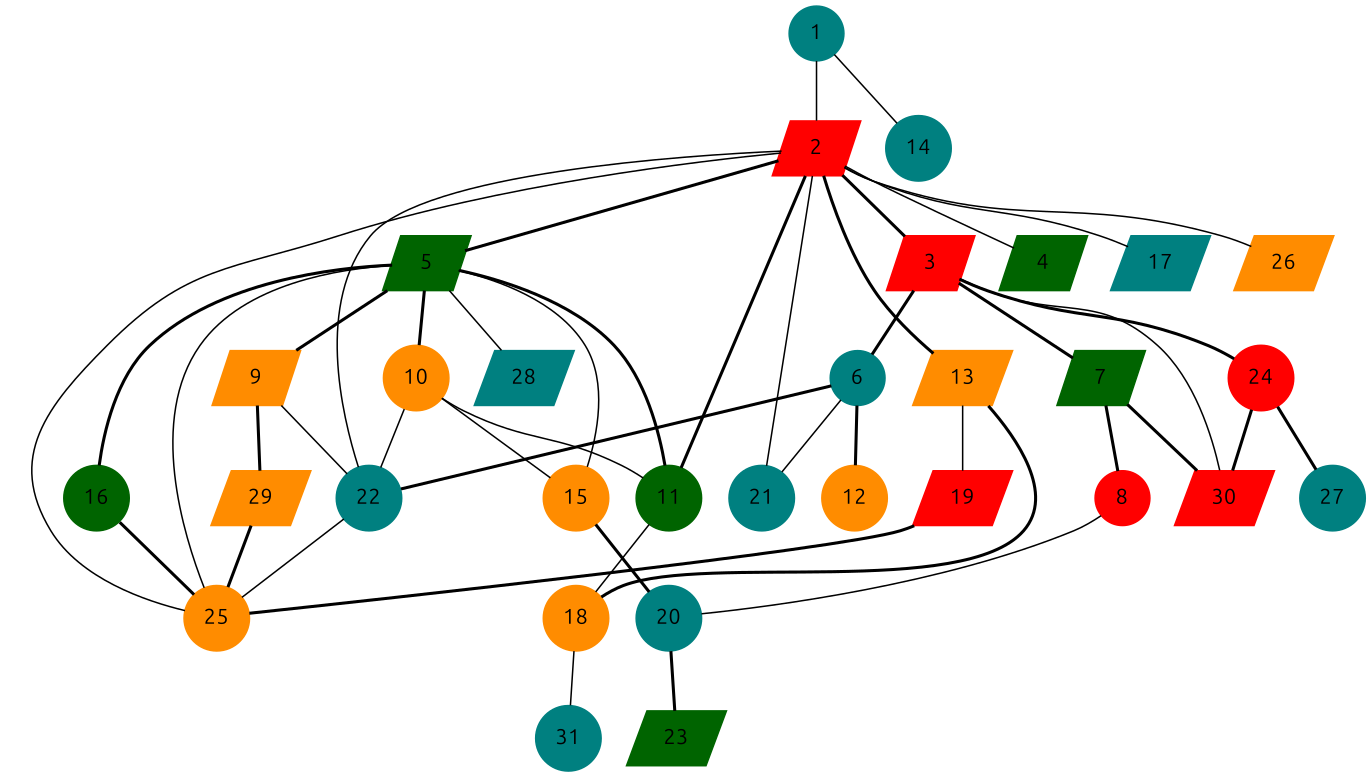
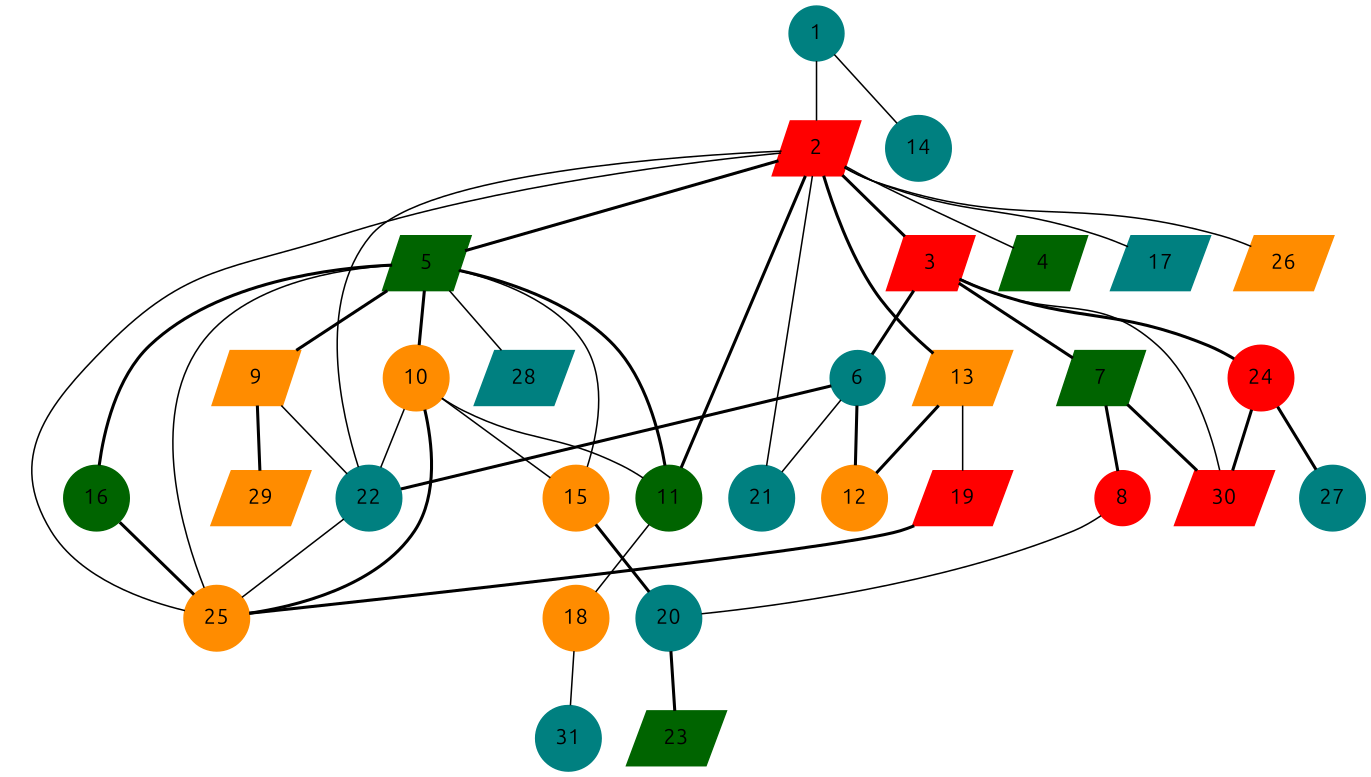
(240, 556) -> (393, 555)
(885, 570) -> (907, 439)
